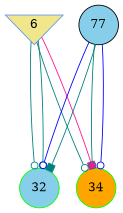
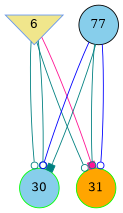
(39, 188) -> (39, 188)
(96, 188) -> (96, 188)
